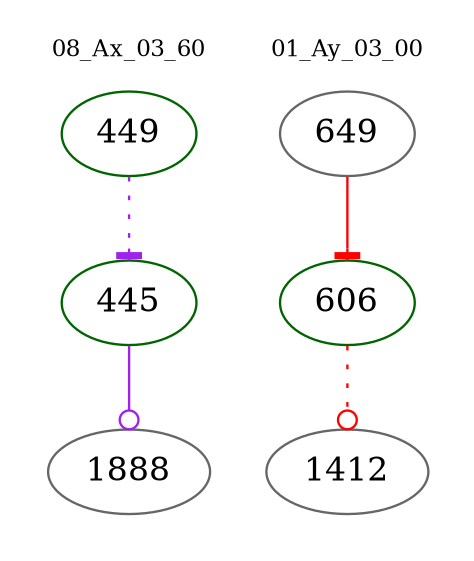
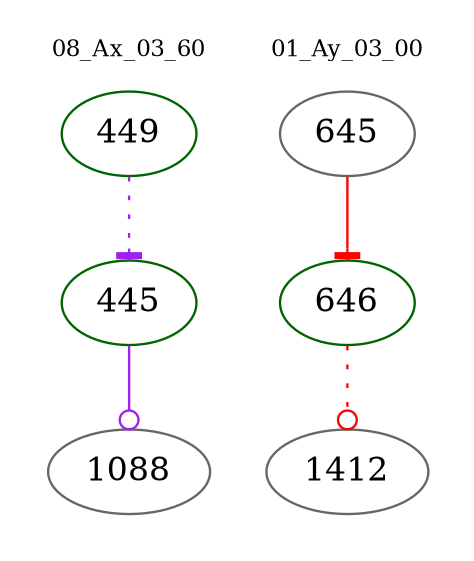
(347, 134) -> (347, 134)
(347, 303) -> (347, 303)
(129, 472) -> (129, 472)
